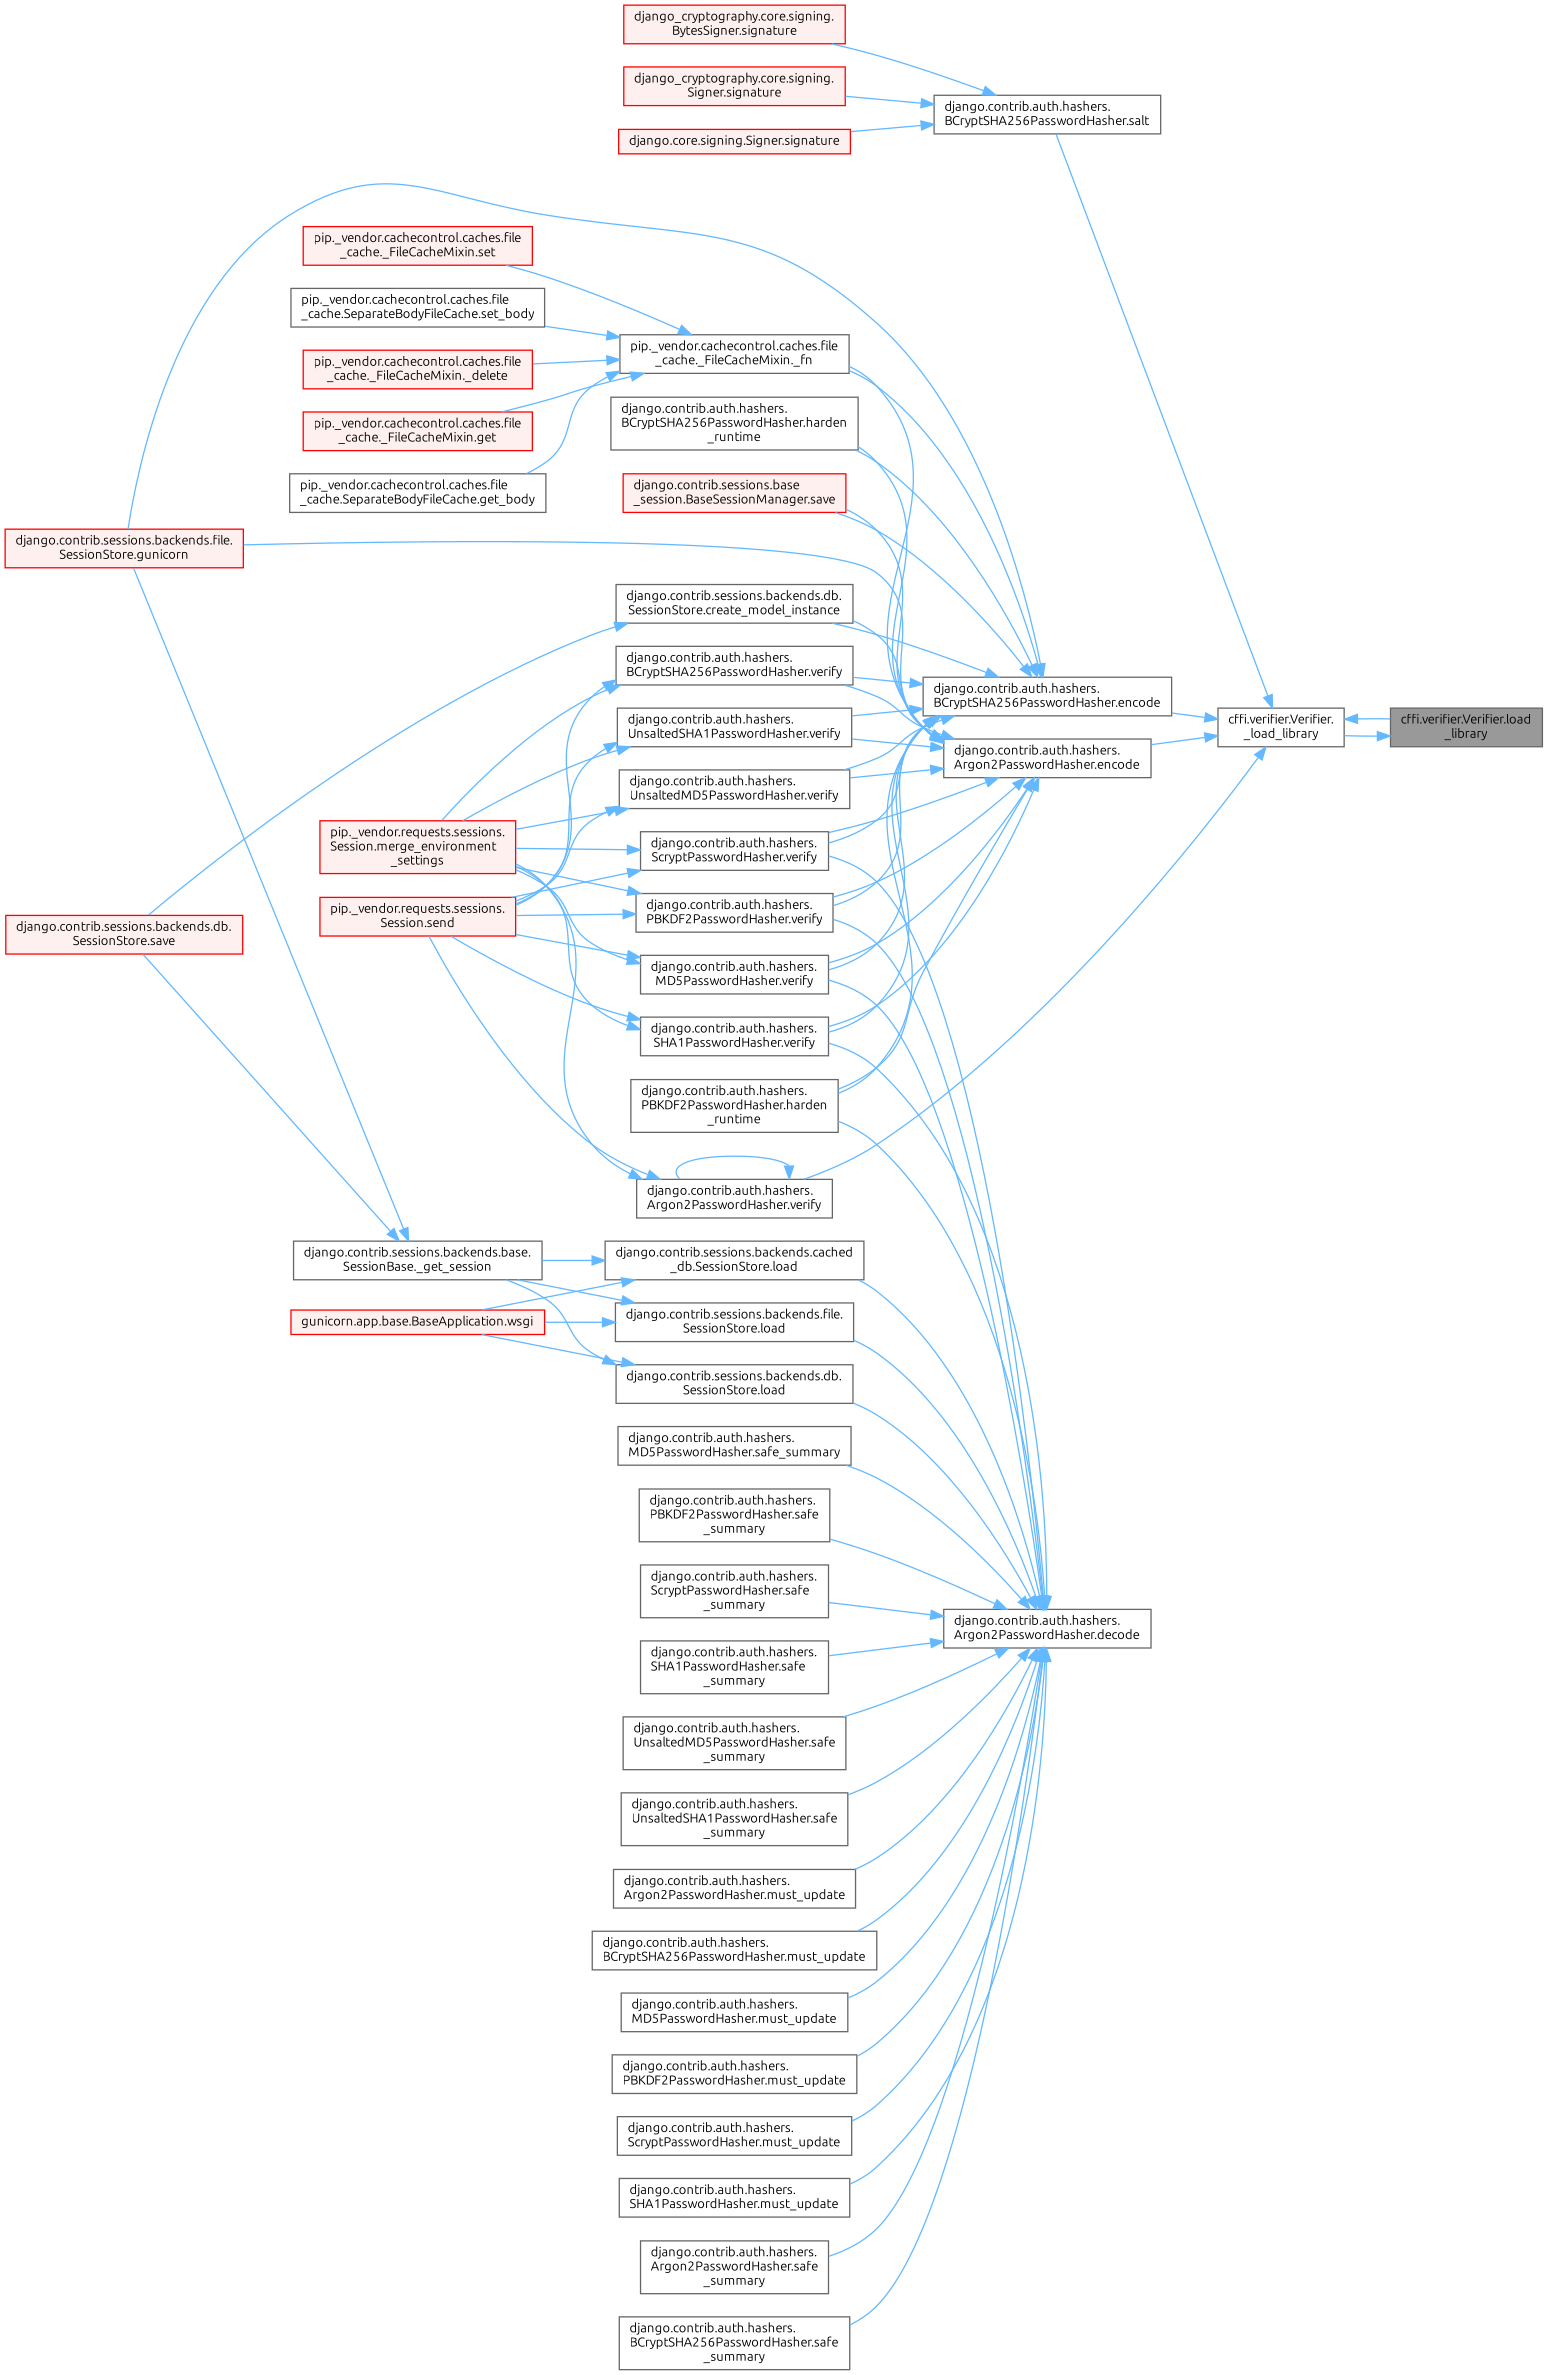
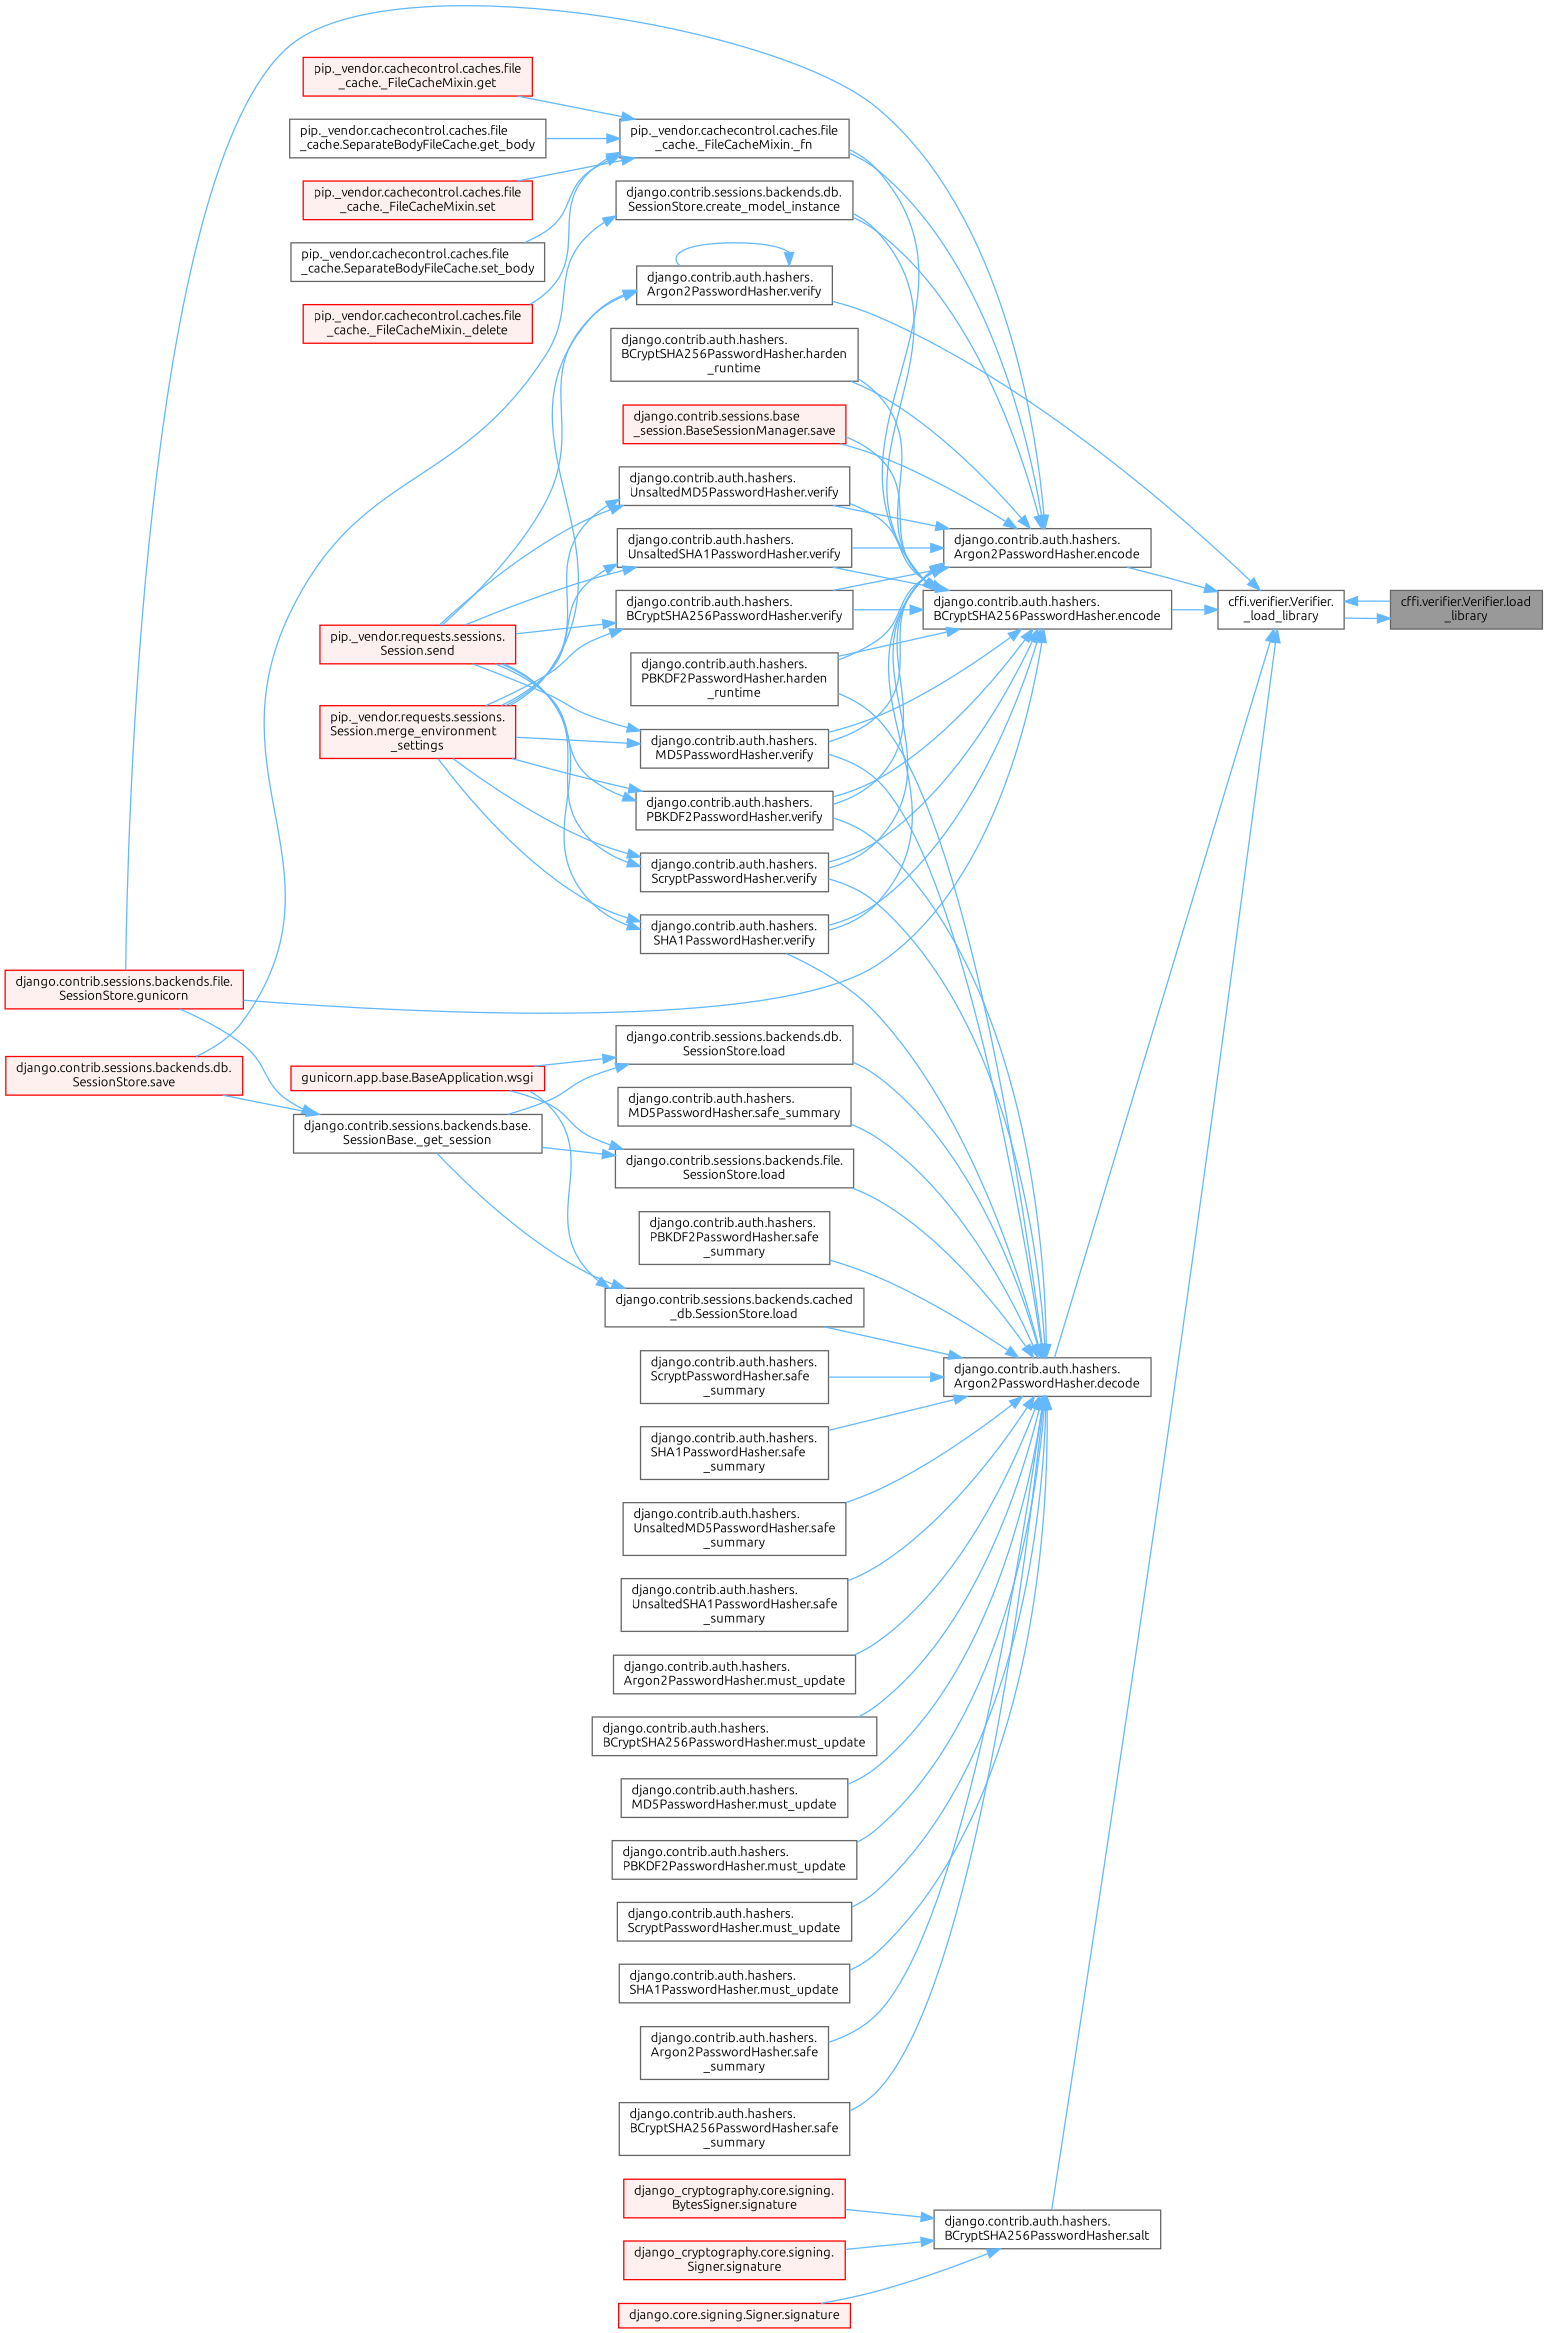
none -> (1162, 1000)
